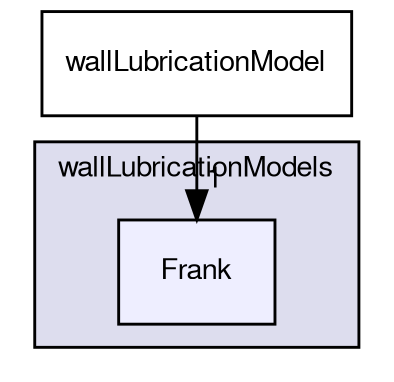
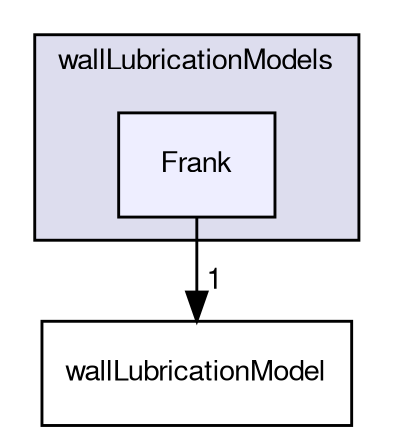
(197, 159) -> (197, 259)
